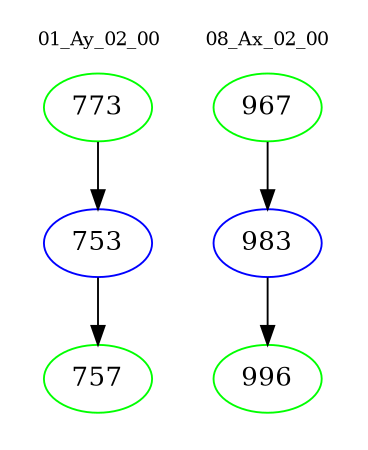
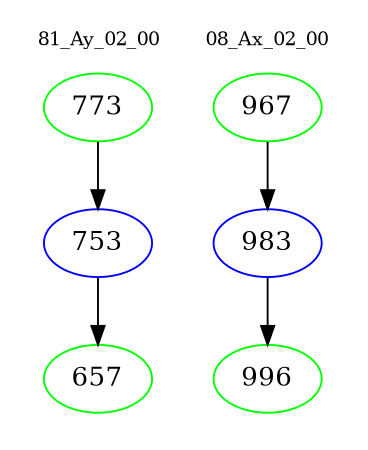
(99, 41) -> (99, 41)
(98, 379) -> (98, 379)
